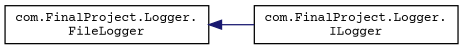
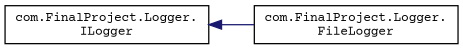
(238, 25) -> (238, 25)
